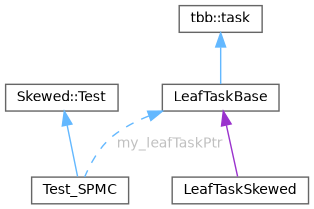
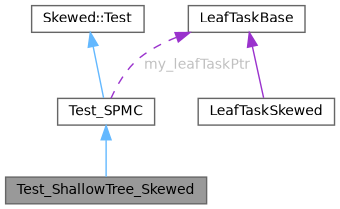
(221, 19) -> none
(110, 139) -> (137, 60)
none -> (106, 190)
